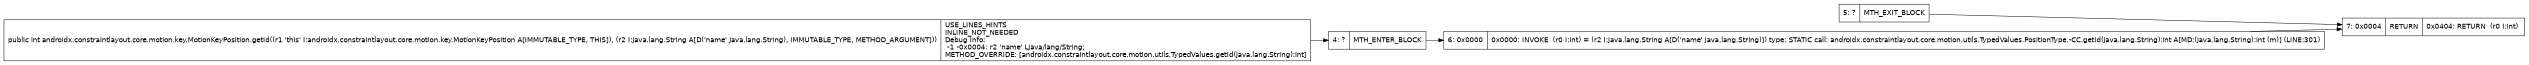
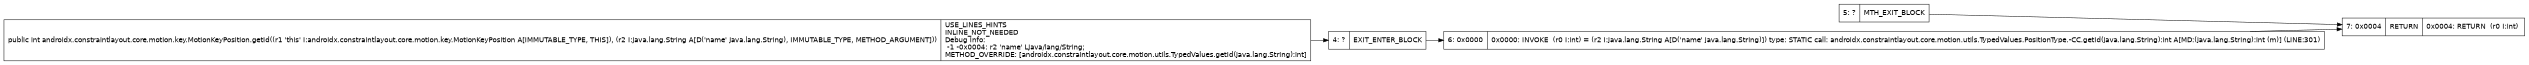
(2473, 27) -> (2473, 27)
(1388, 40) -> (1388, 40)
